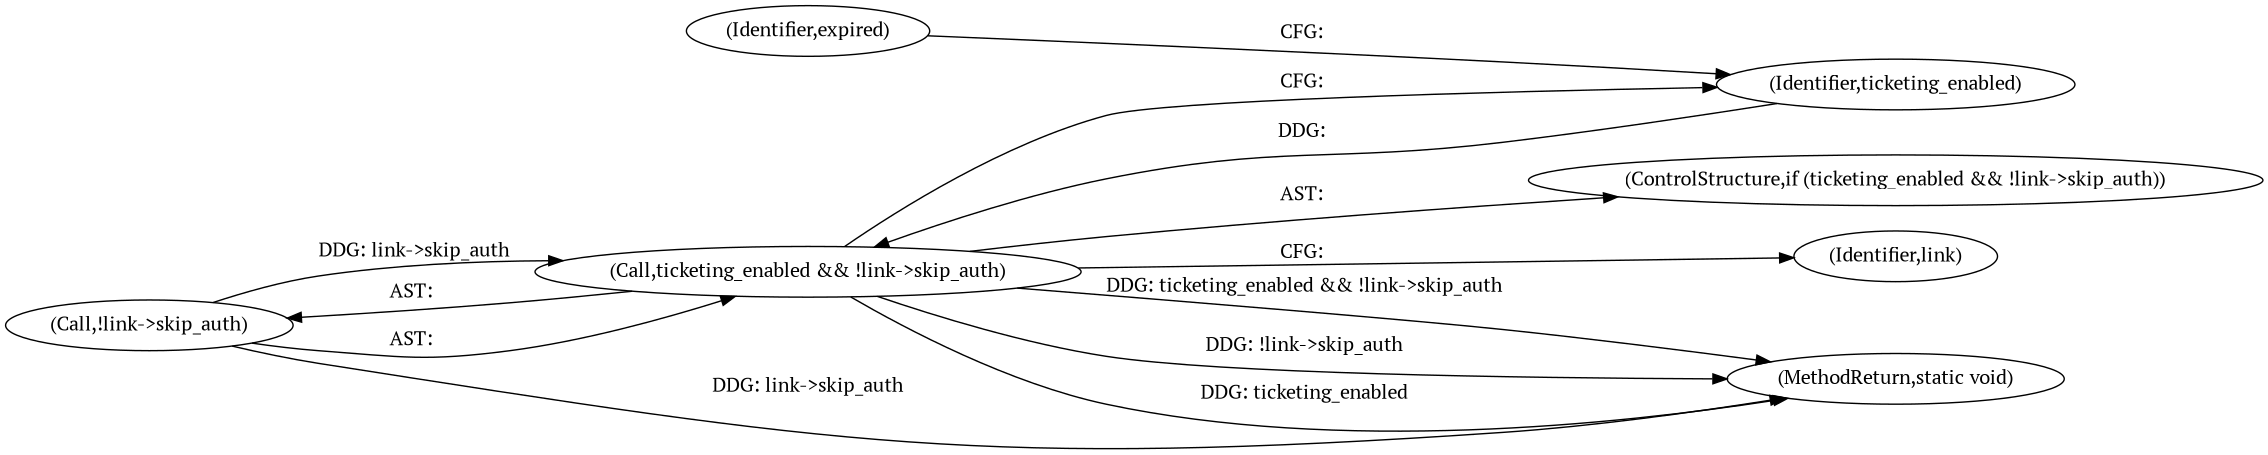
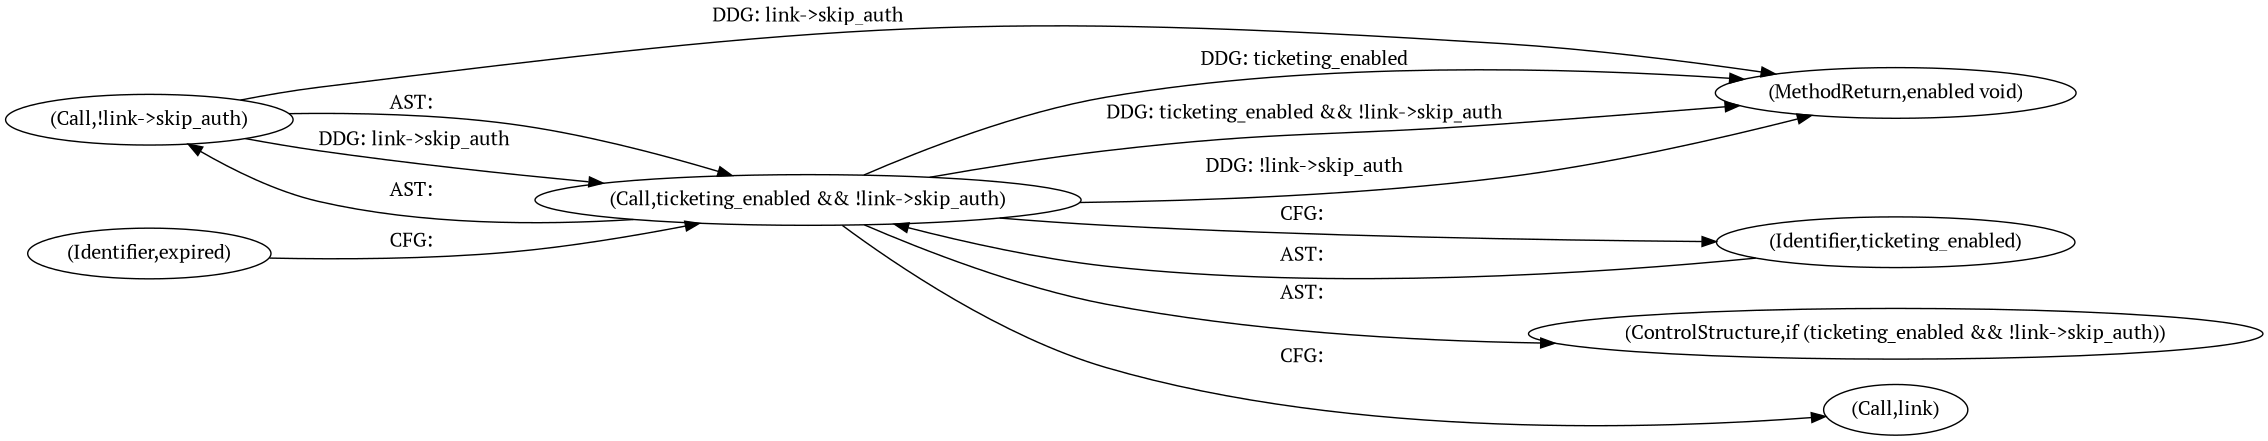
(1322, 53) -> (478, 255)
(1305, 132) -> (1305, 256)
(1896, 256) -> (1896, 410)
(1896, 379) -> (1896, 93)
